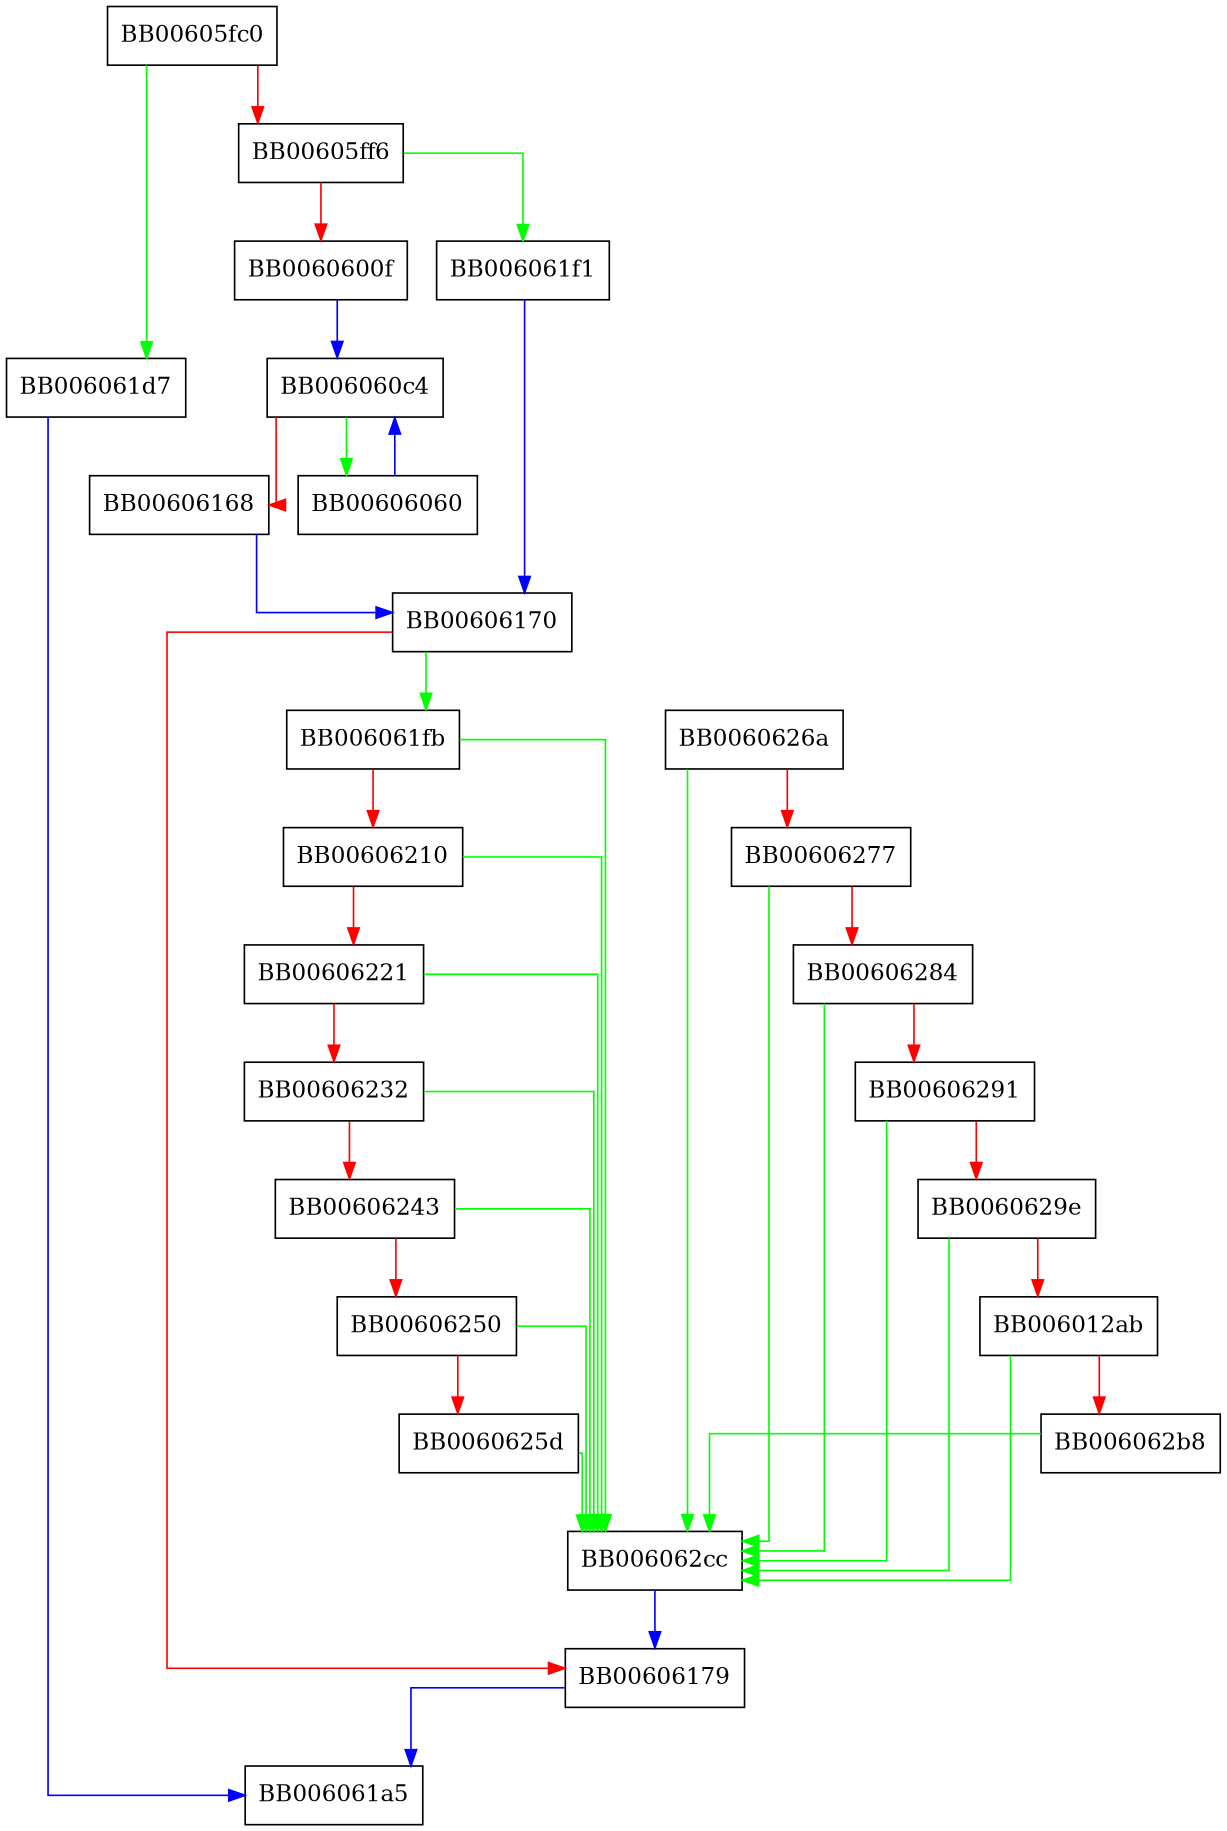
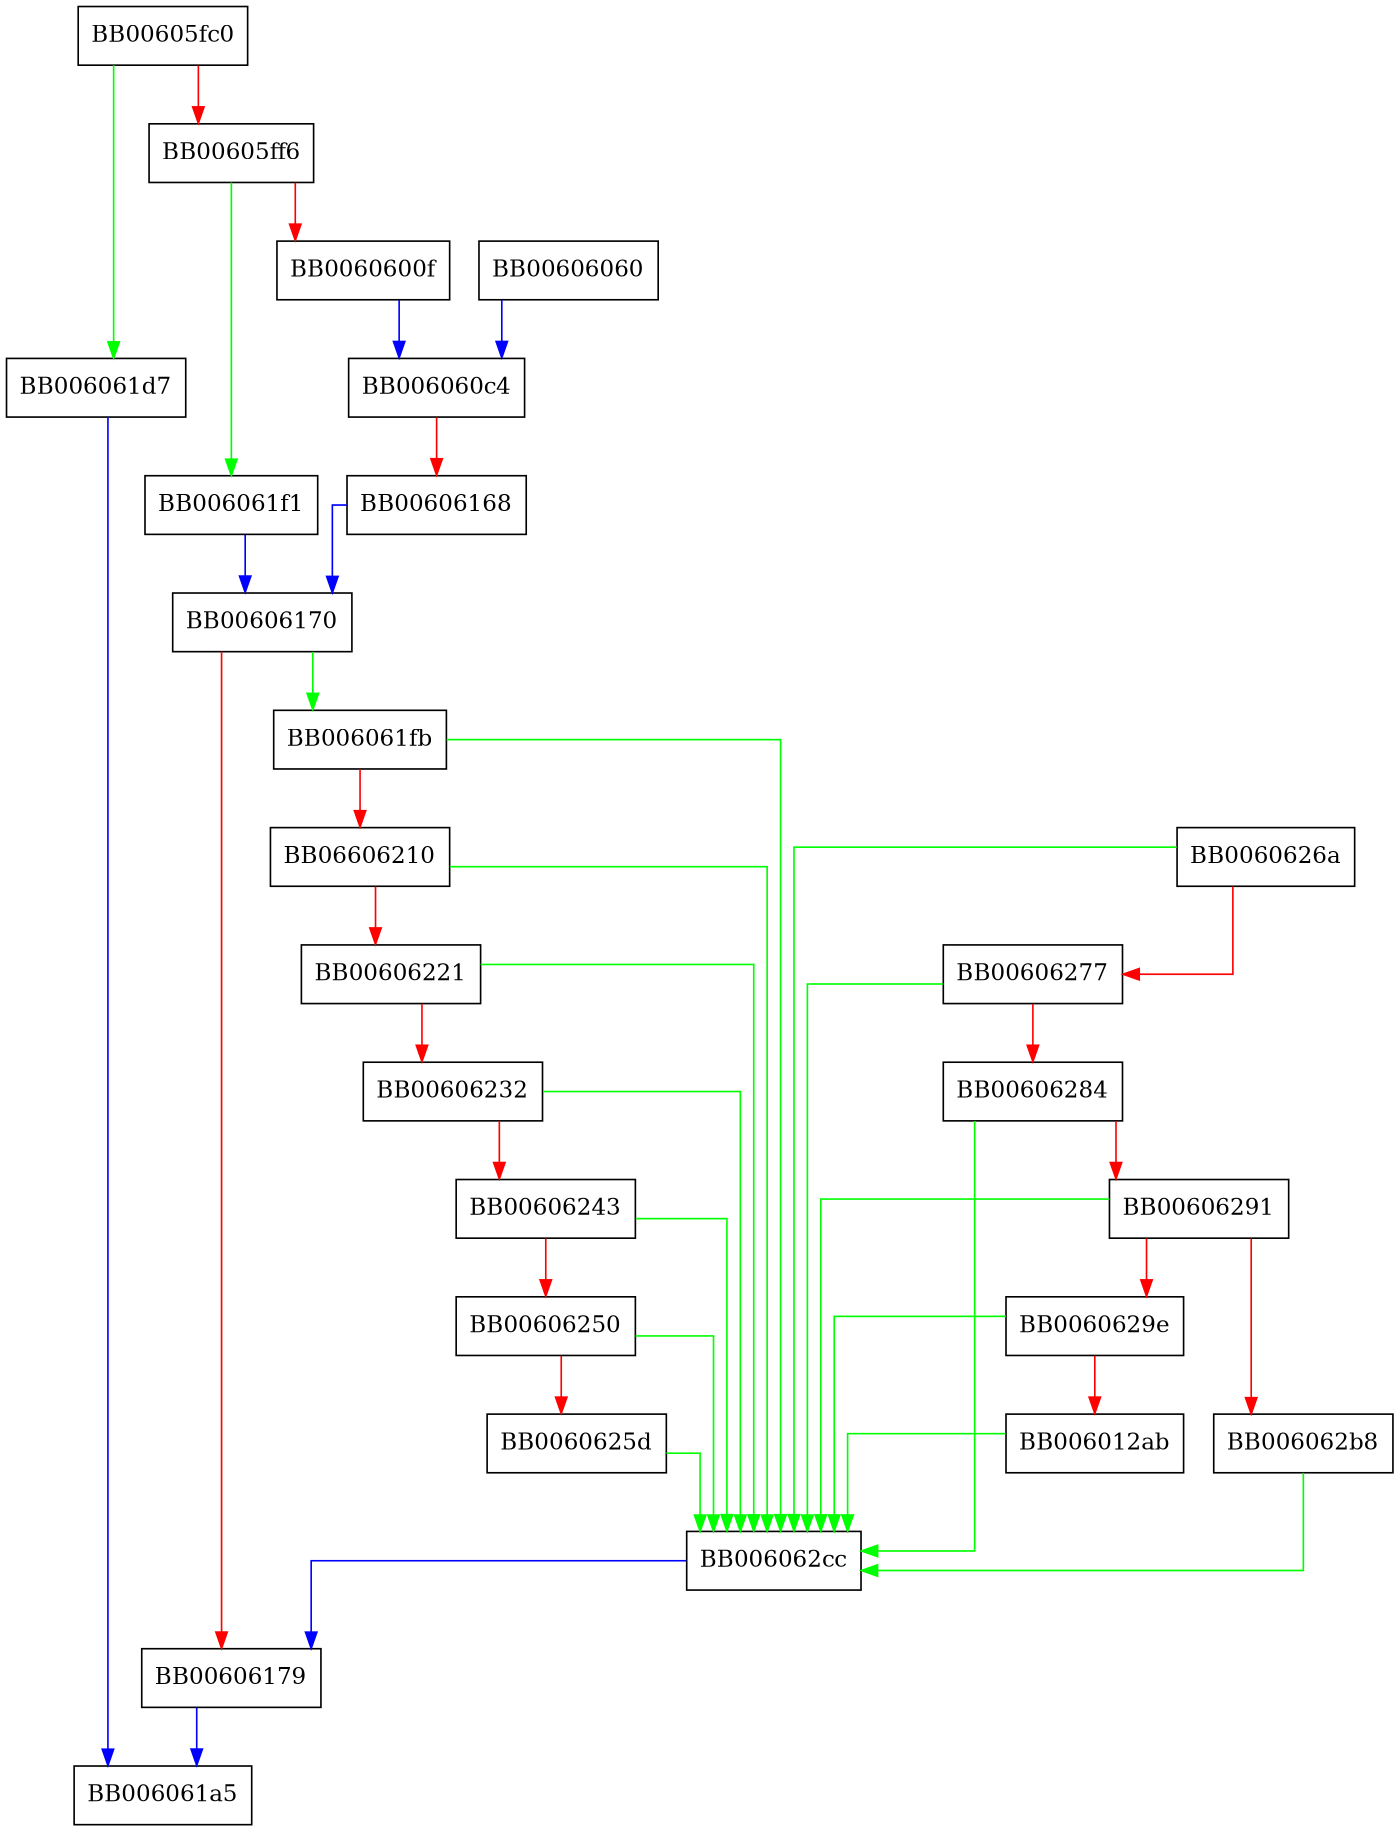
(346, 438) -> none
(373, 857) -> (360, 857)
(1099, 1376) -> (1251, 1318)
